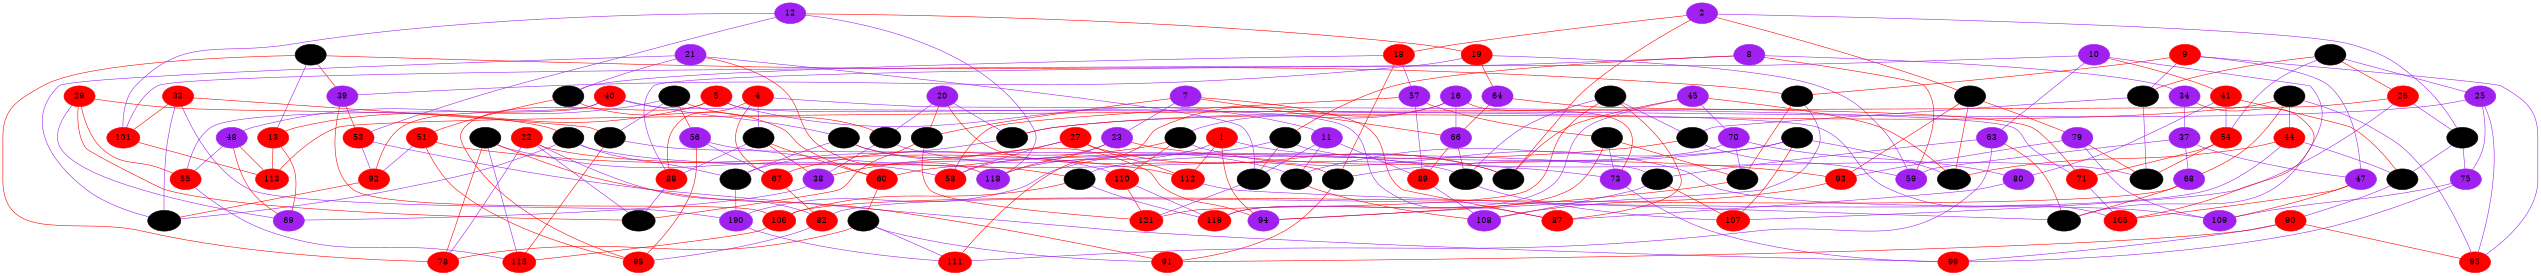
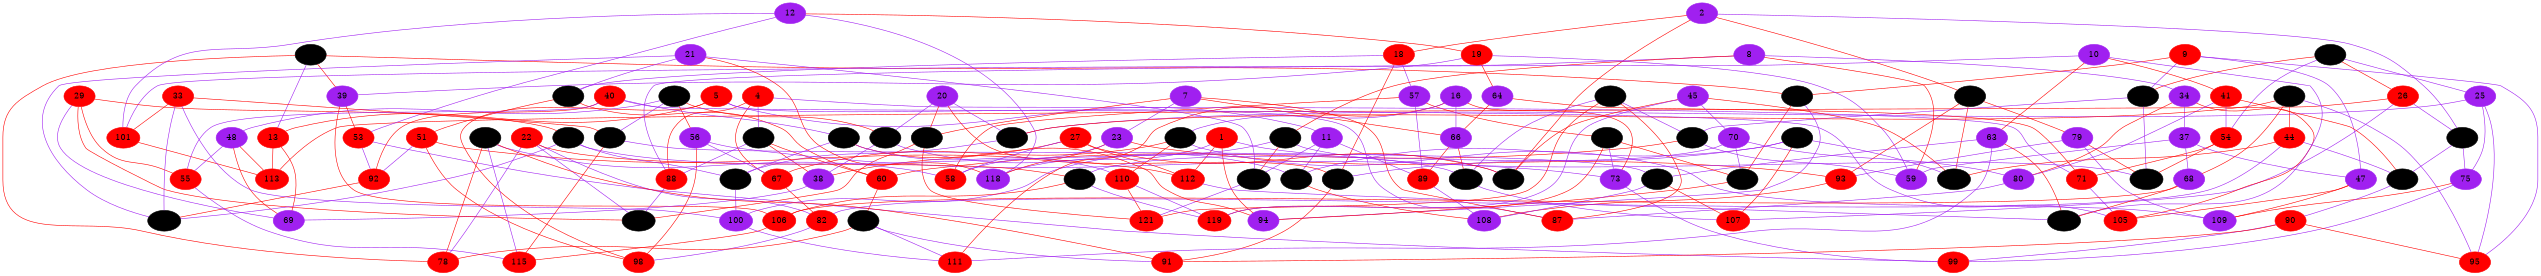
(2043, 96) -> (2043, 96)
none -> (2105, 143)
(2338, 201) -> (2338, 201)
(736, 221) -> (736, 221)
